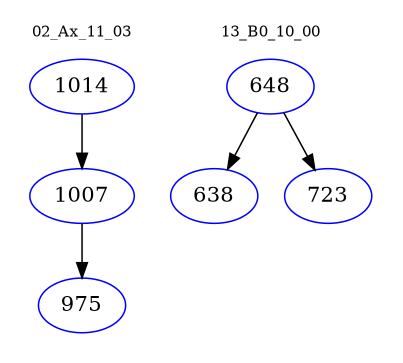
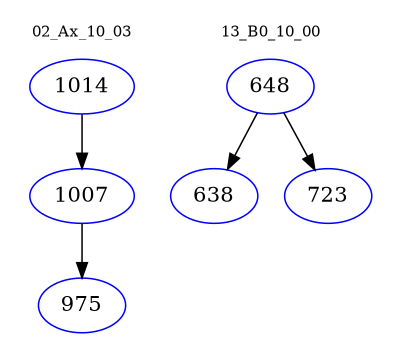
(82, 33) -> (82, 33)
